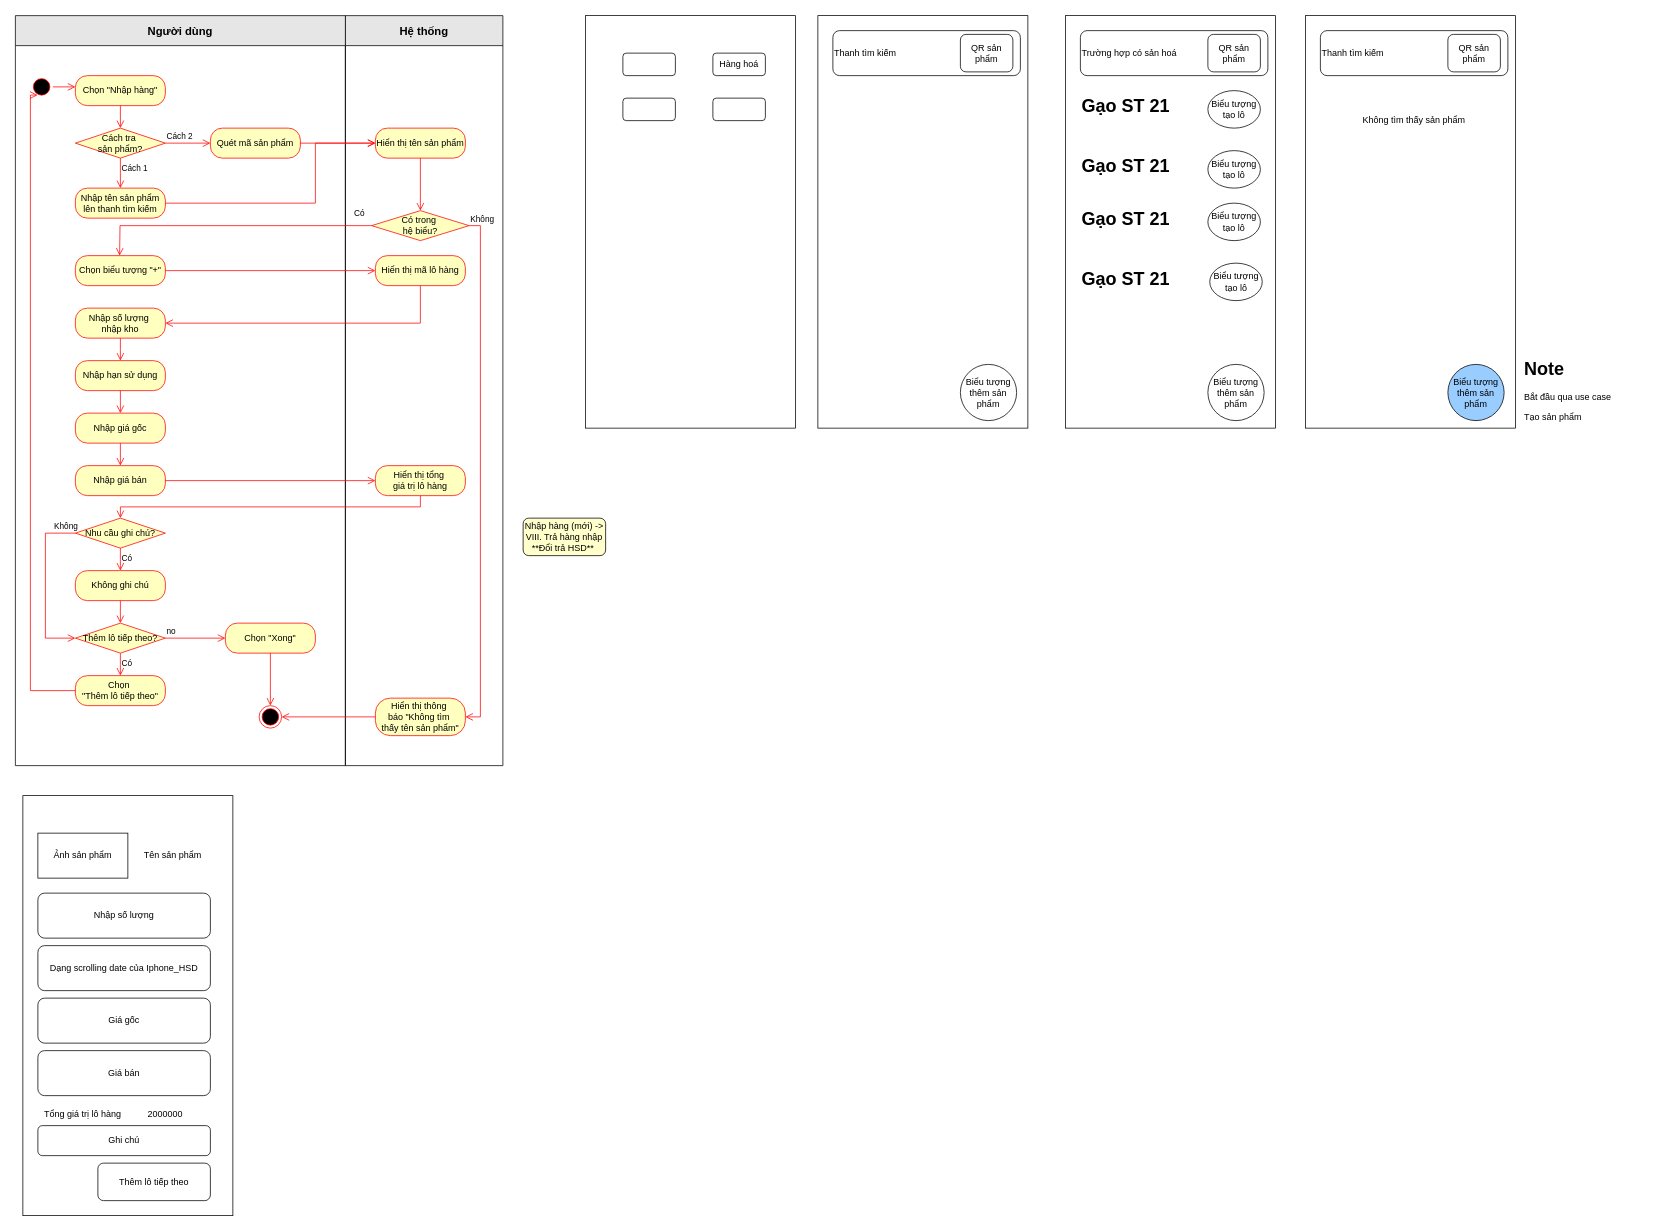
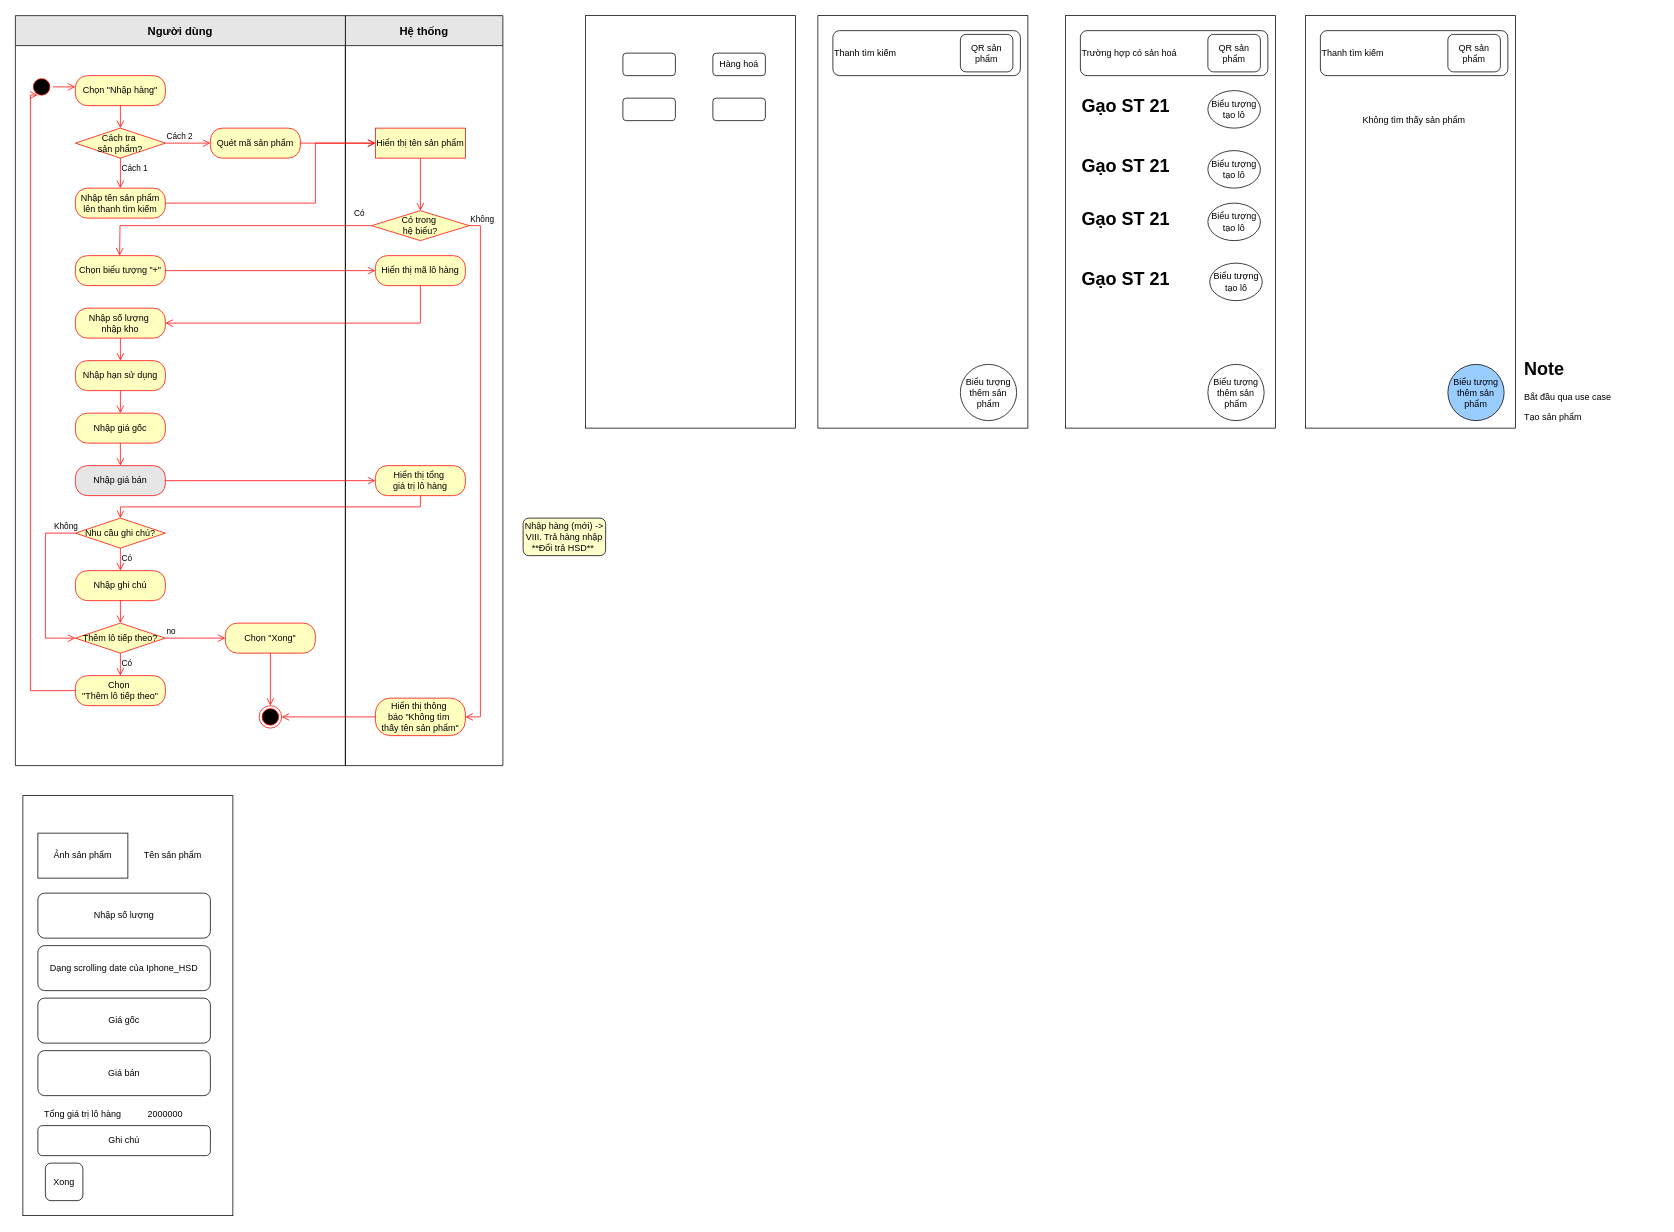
(420, 143) -> (420, 143)
(120, 480) -> (120, 480)
(120, 585) -> (120, 585)
none -> (64, 1182)
(154, 1182) -> none
